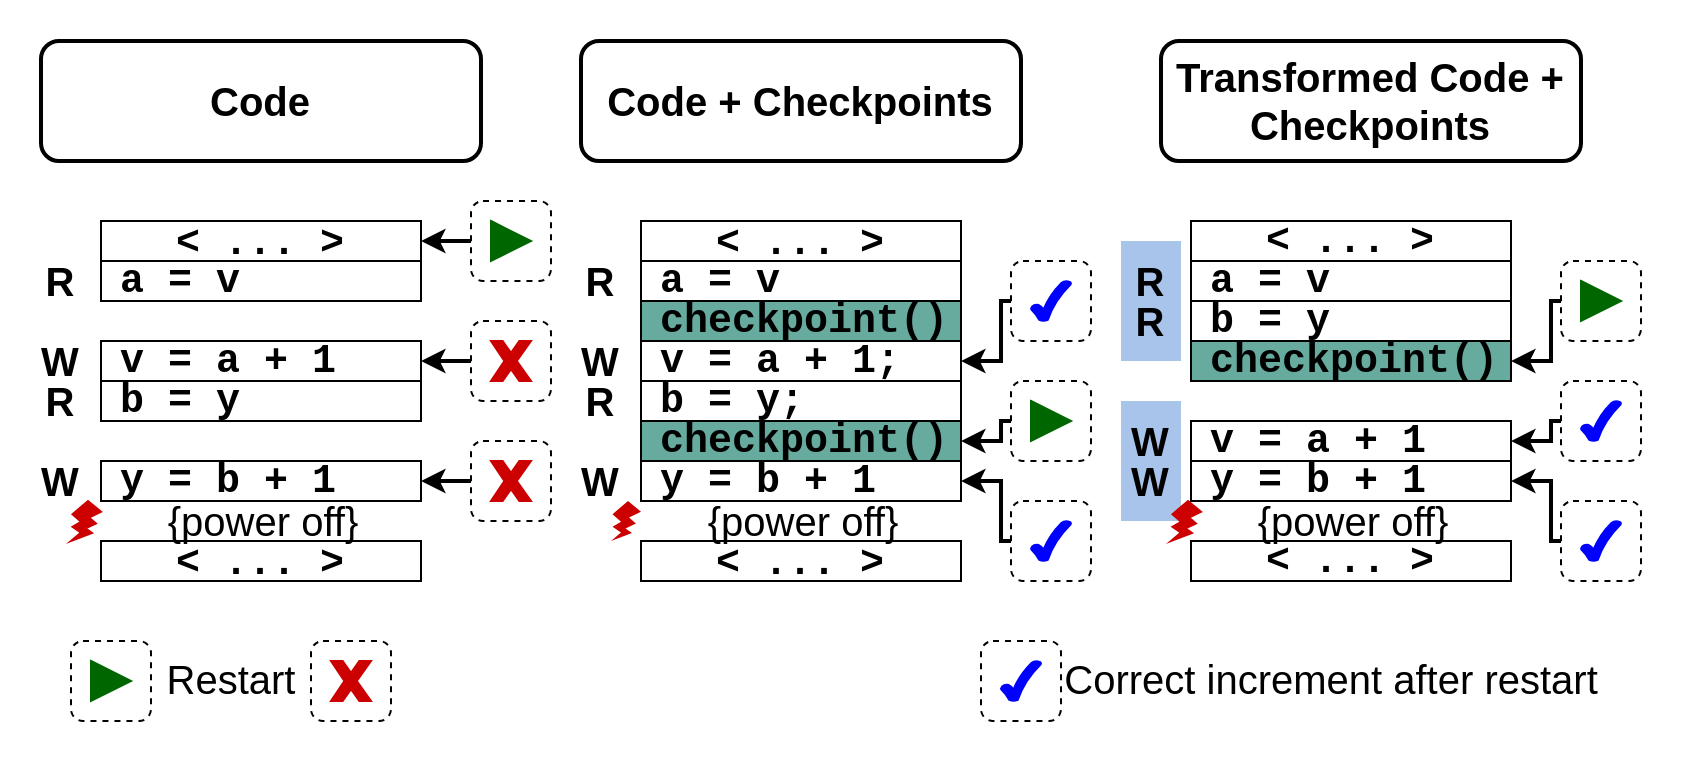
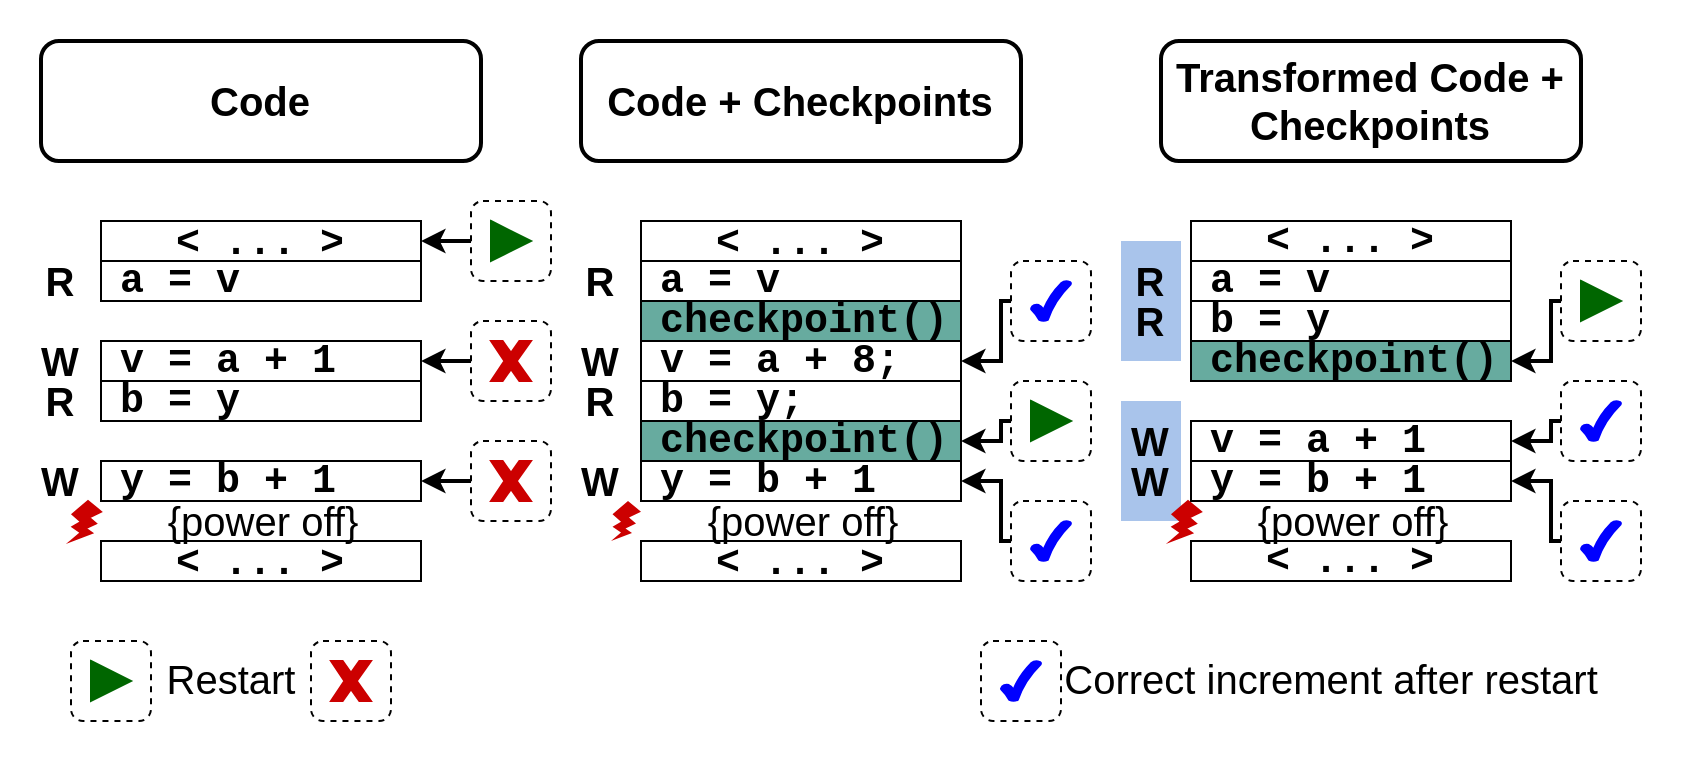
(747, 361) -> (747, 361)
